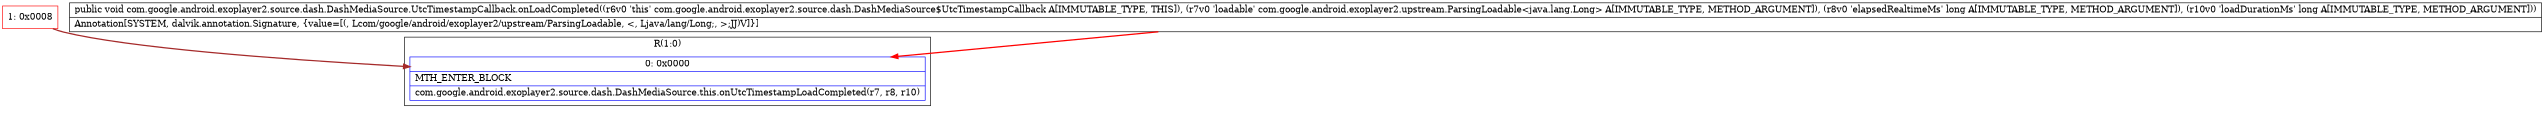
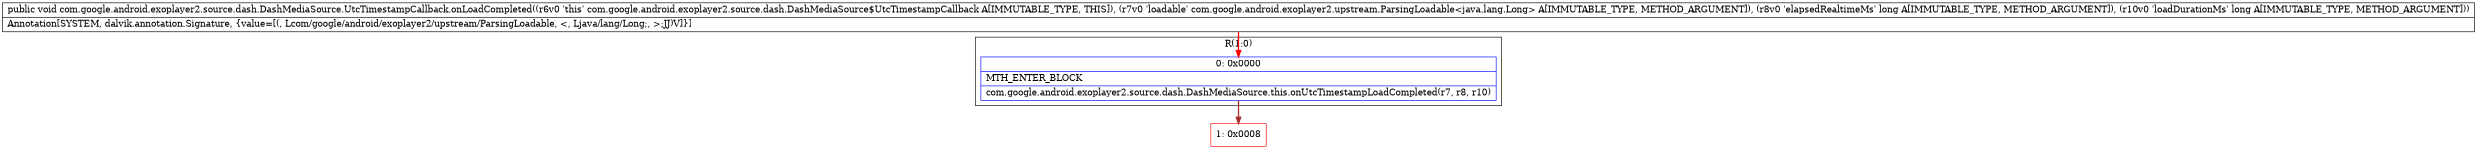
(227, 54) -> (1239, 110)
